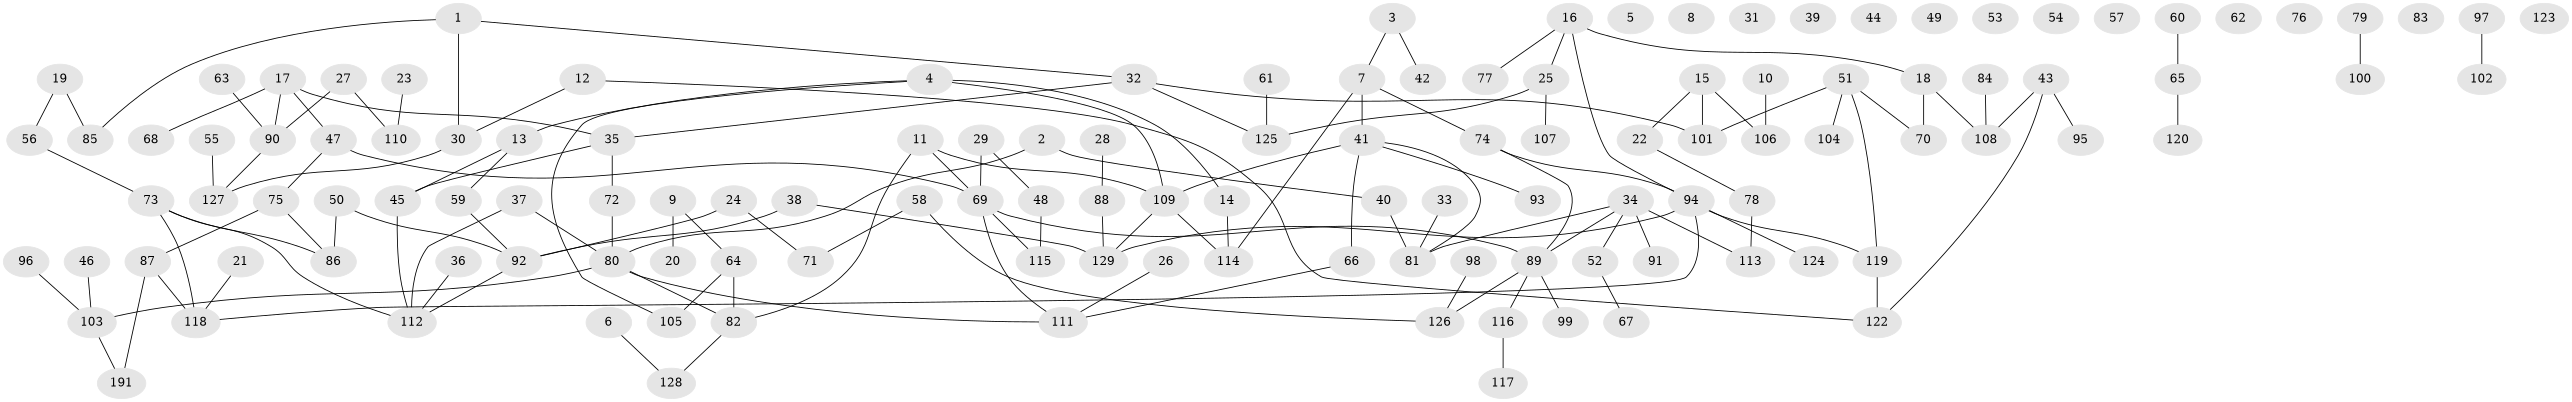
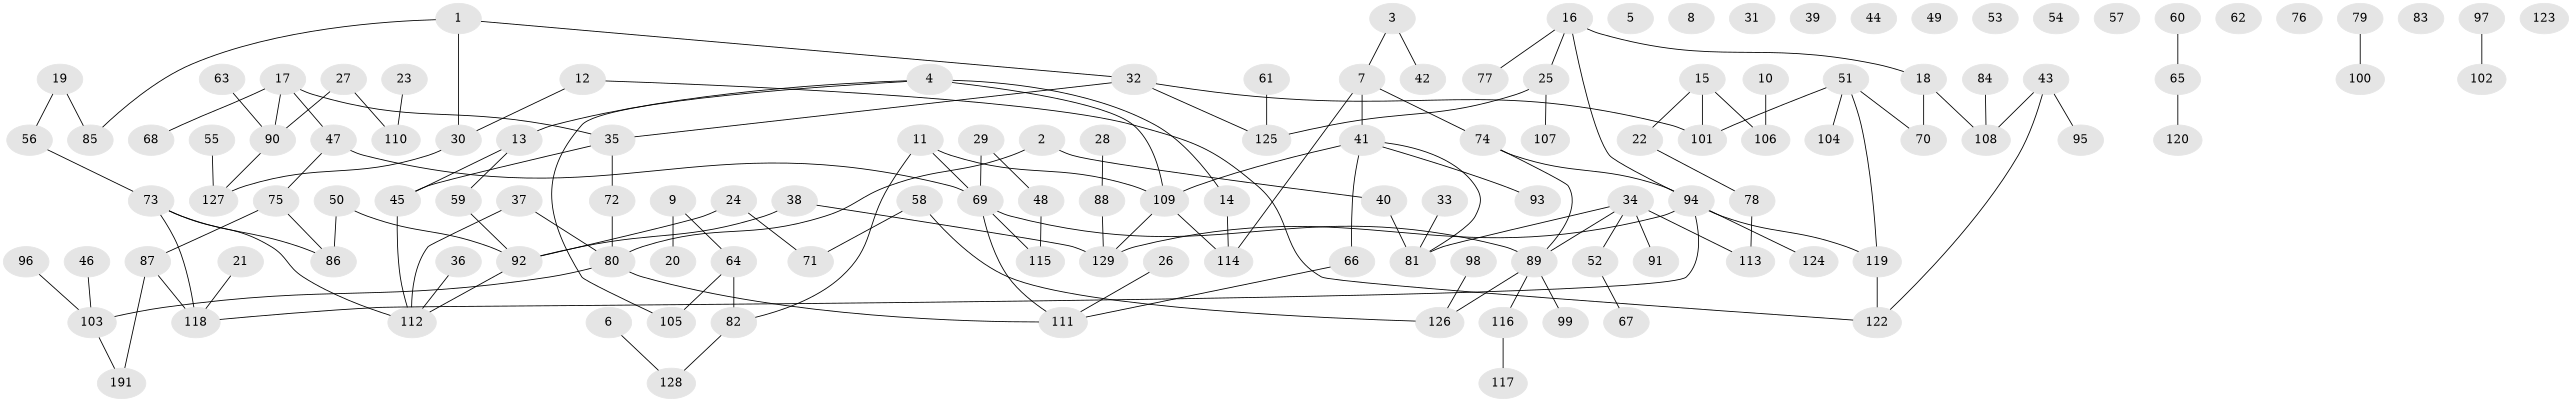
(673, 292) -> none
